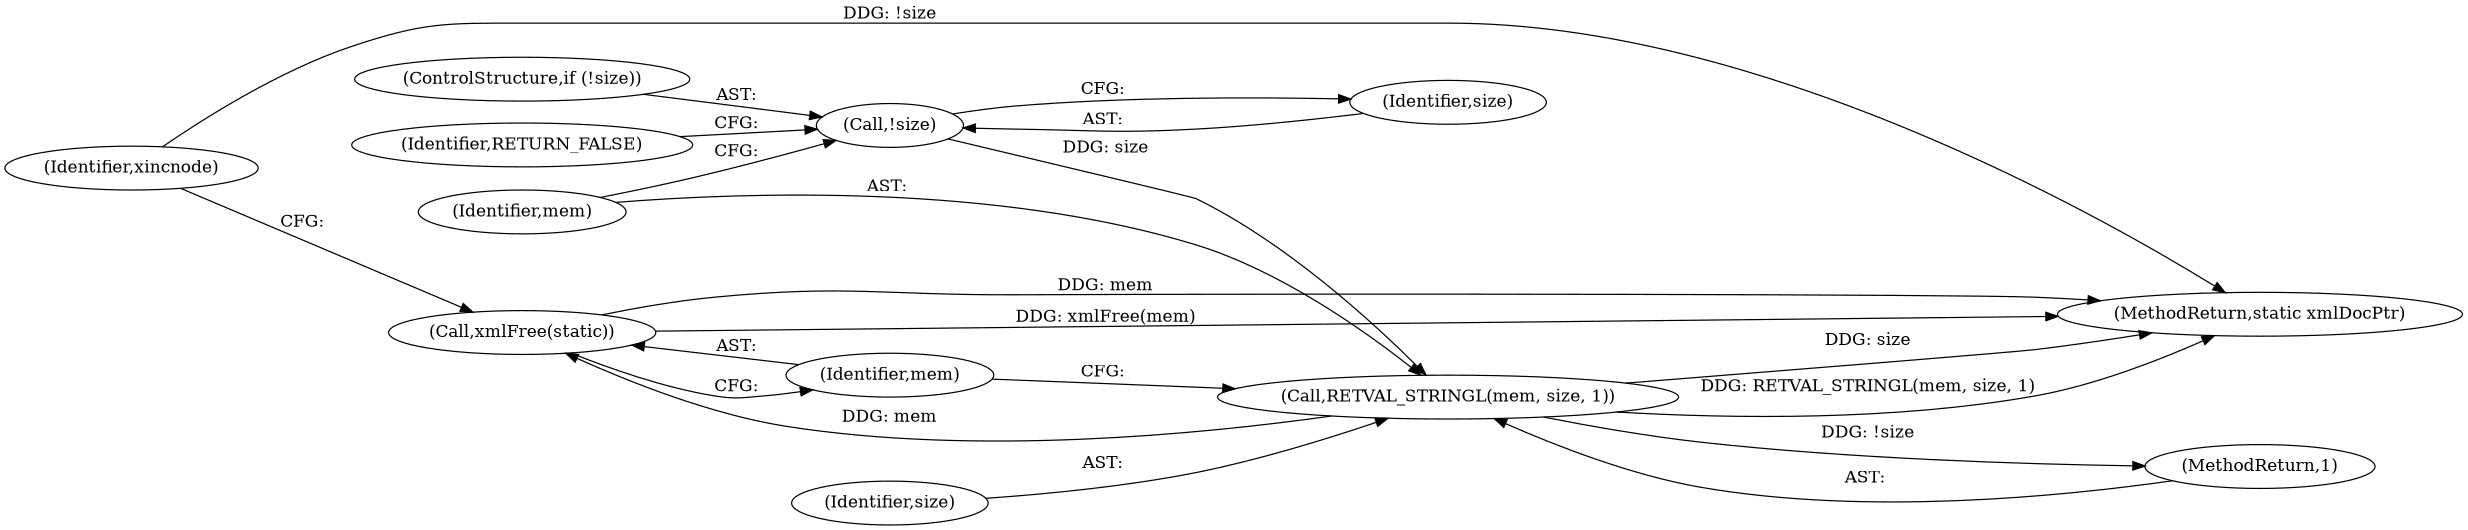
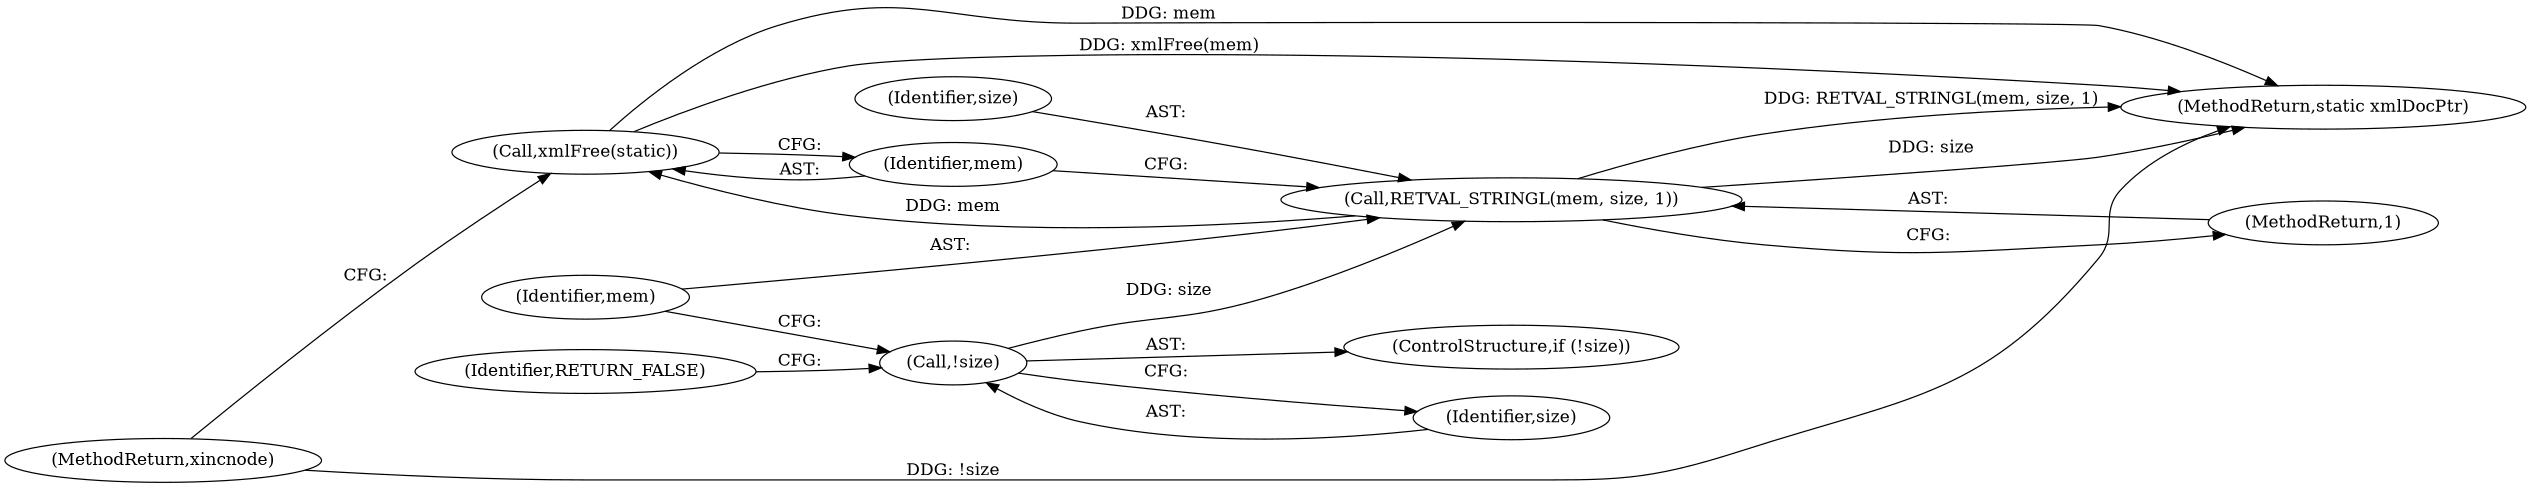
(726, 105) -> (1181, 357)
(132, 168) -> (163, 460)
(1868, 433) -> (1931, 236)
